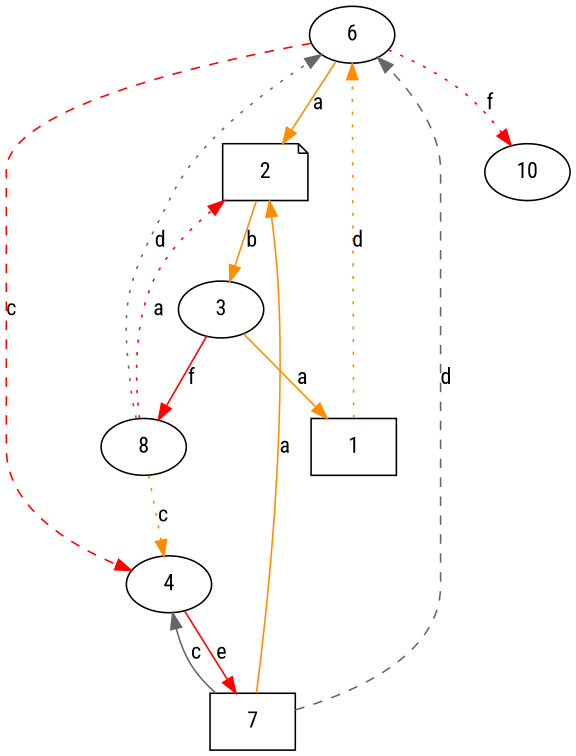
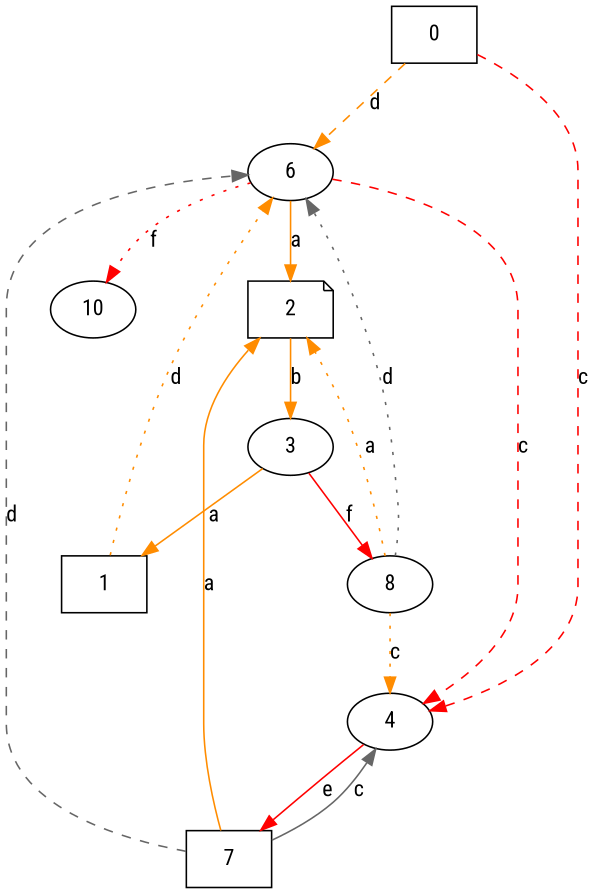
none -> (434, 35)
(145, 304) -> (359, 451)
